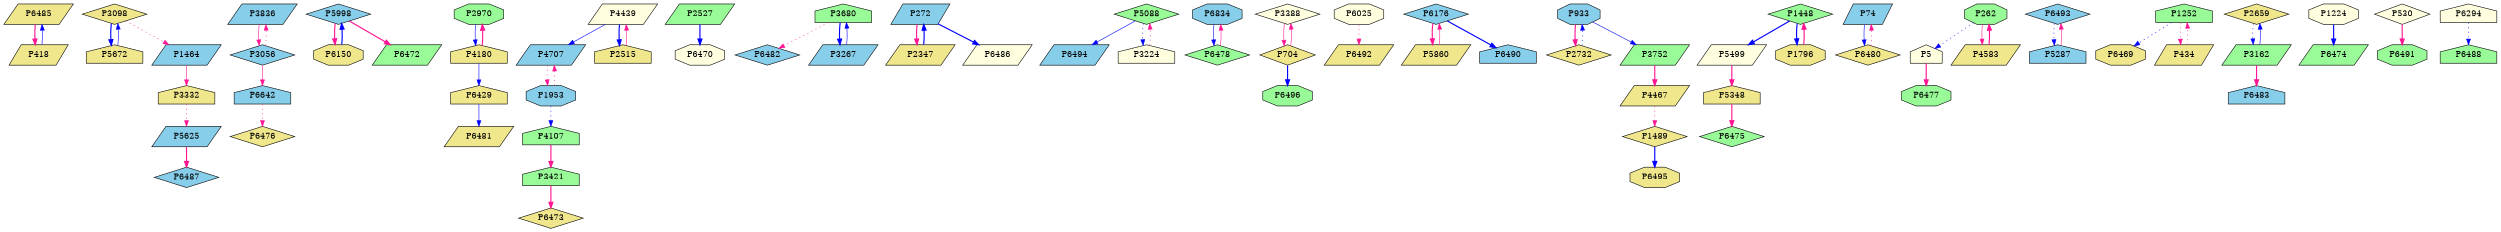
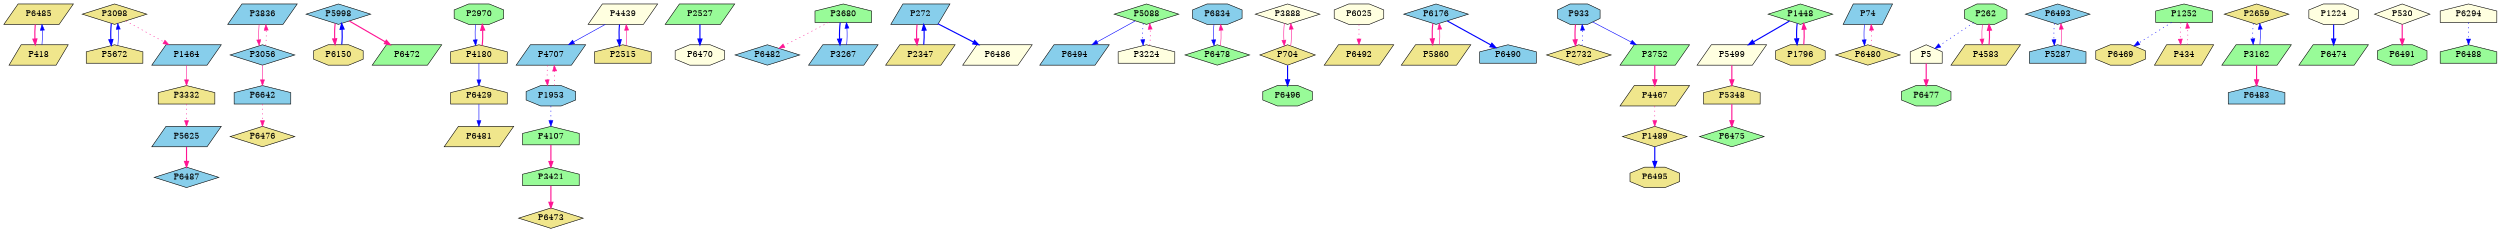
(1288, 14) -> (1288, 14)
